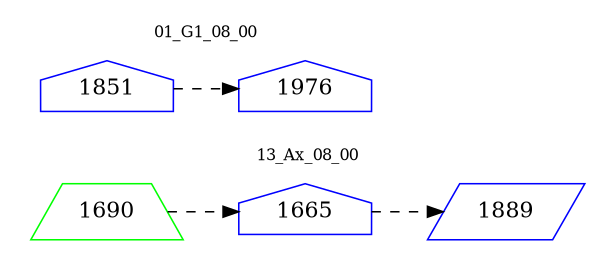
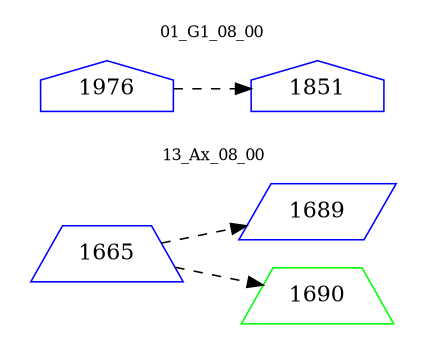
(198, 89) -> (204, 89)
(195, 212) -> (211, 275)
(305, 212) -> (107, 254)
(506, 212) -> (318, 212)
